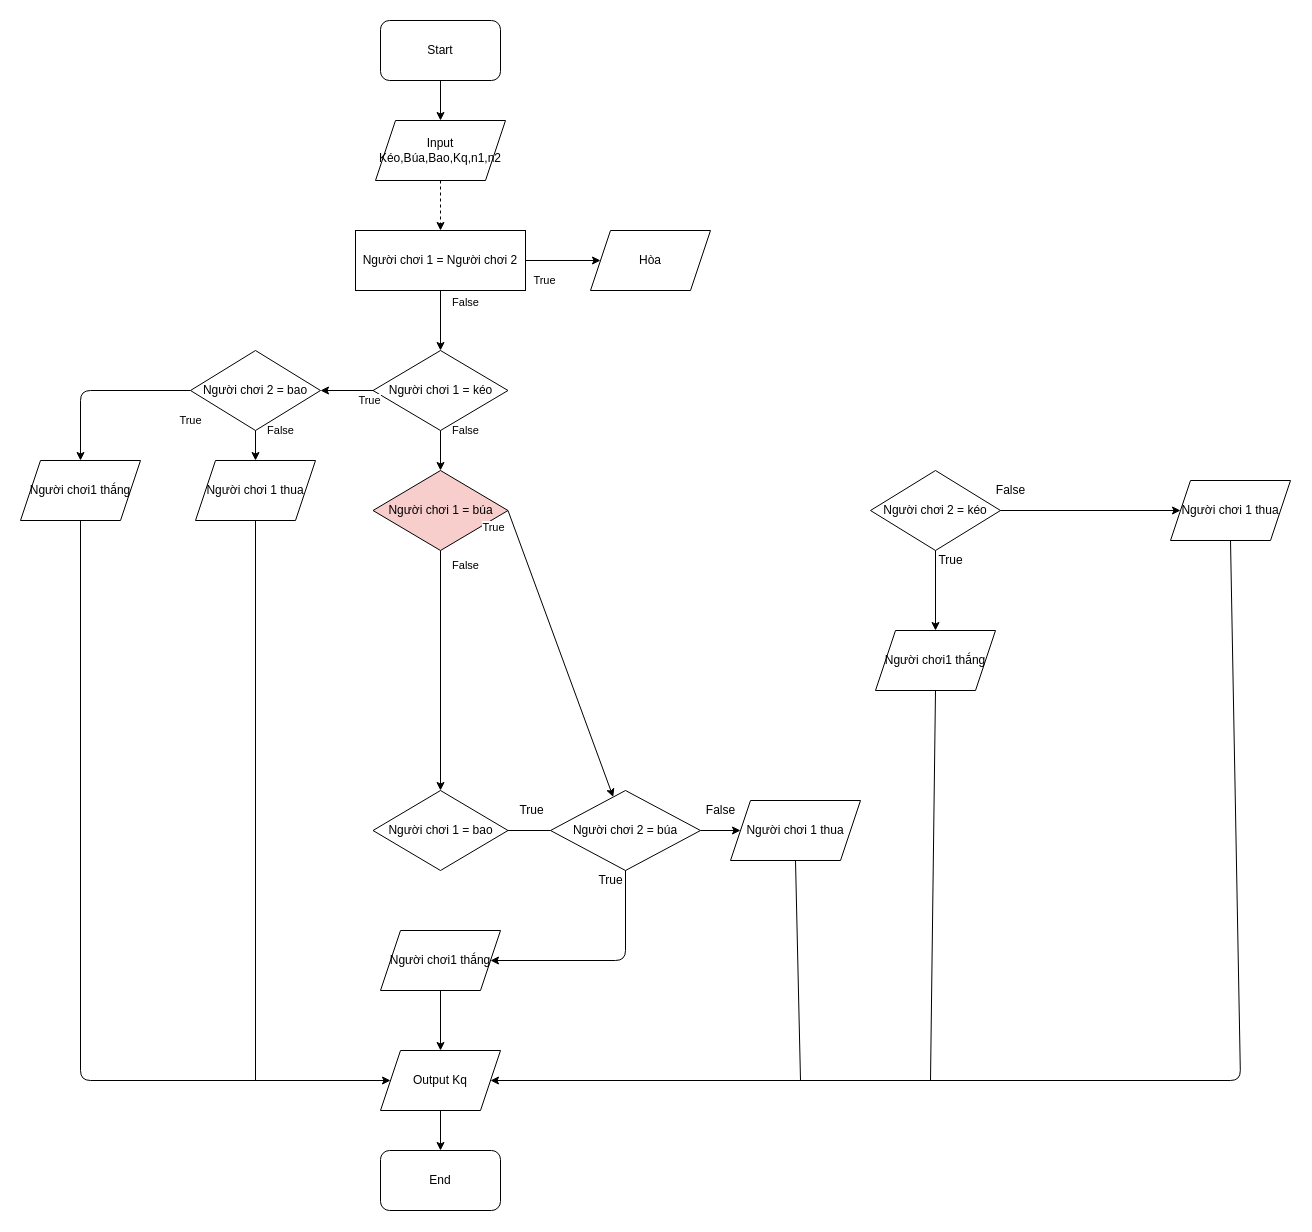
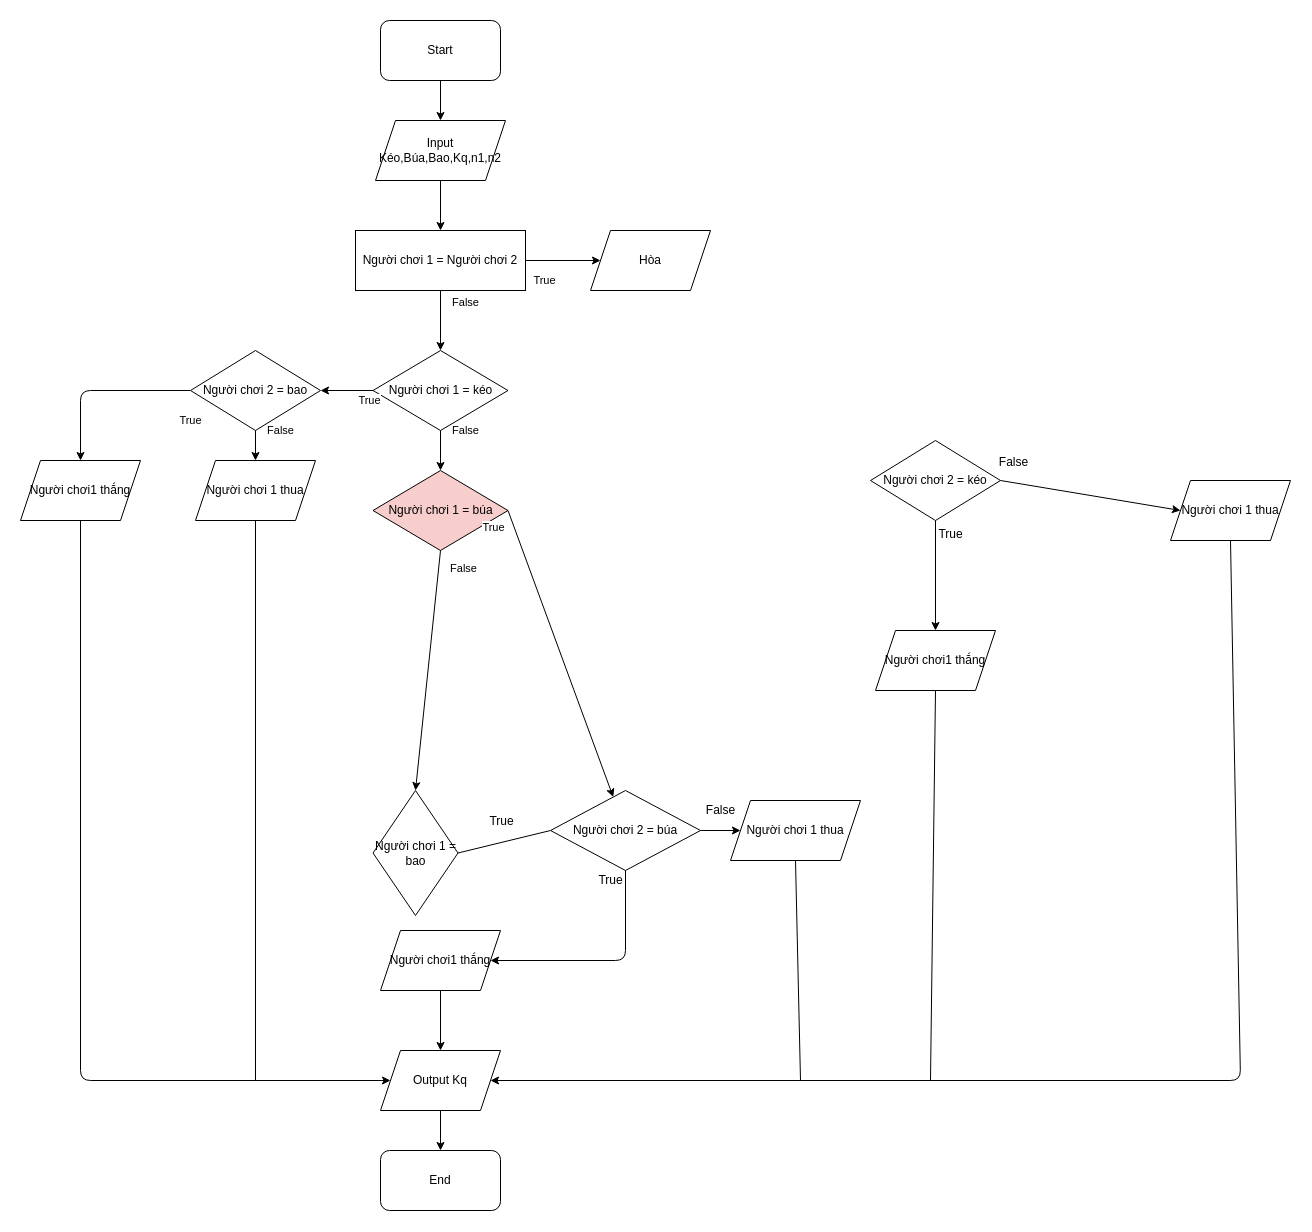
(441, 203) -> (441, 203)
(936, 511) -> (936, 481)
(441, 831) -> (416, 853)
